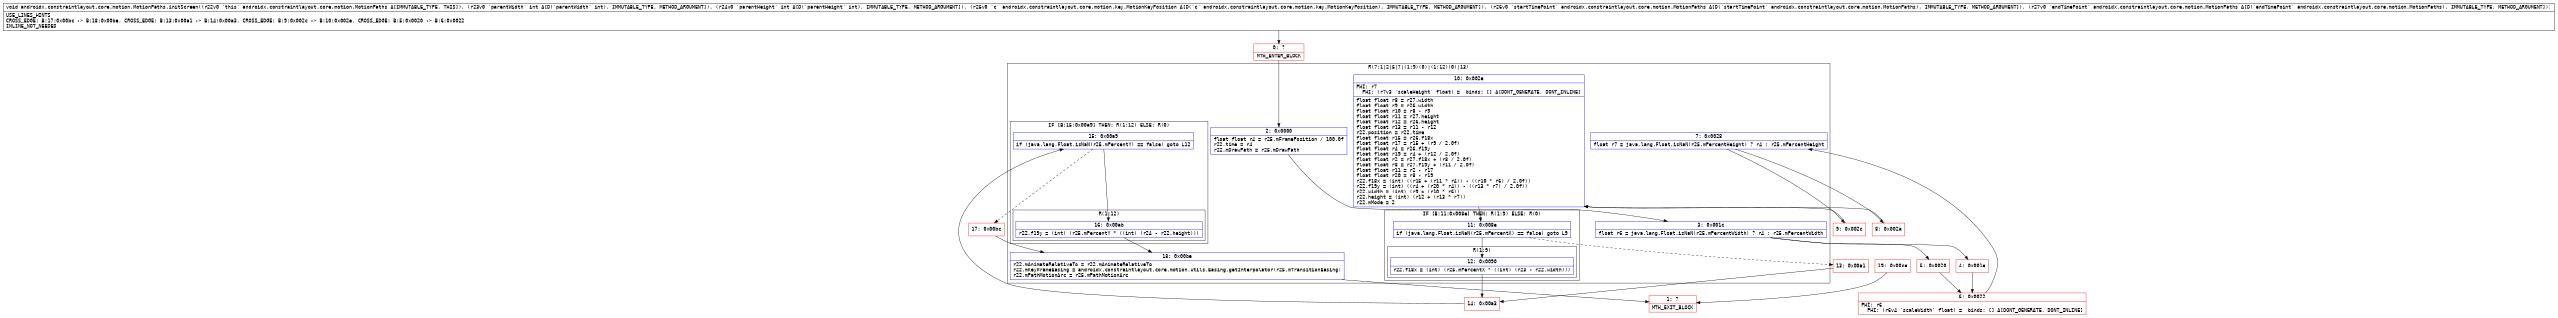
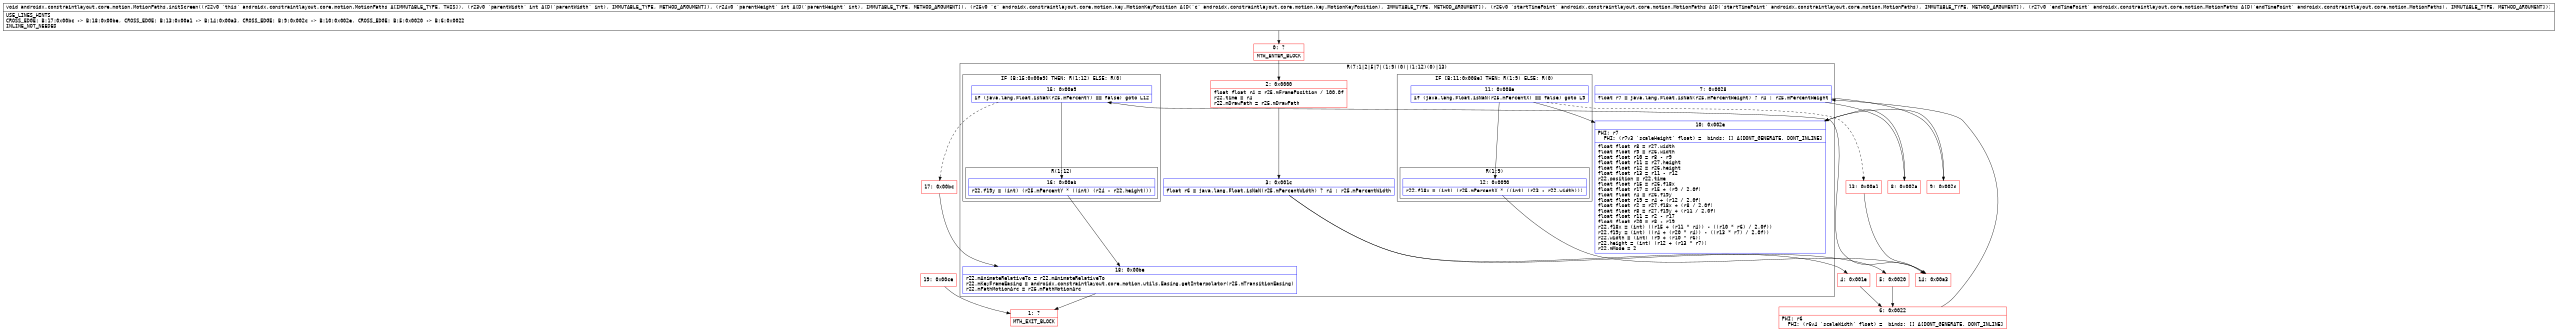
(1279, 141) -> (1279, 94)
(1480, 212) -> (1556, 108)
